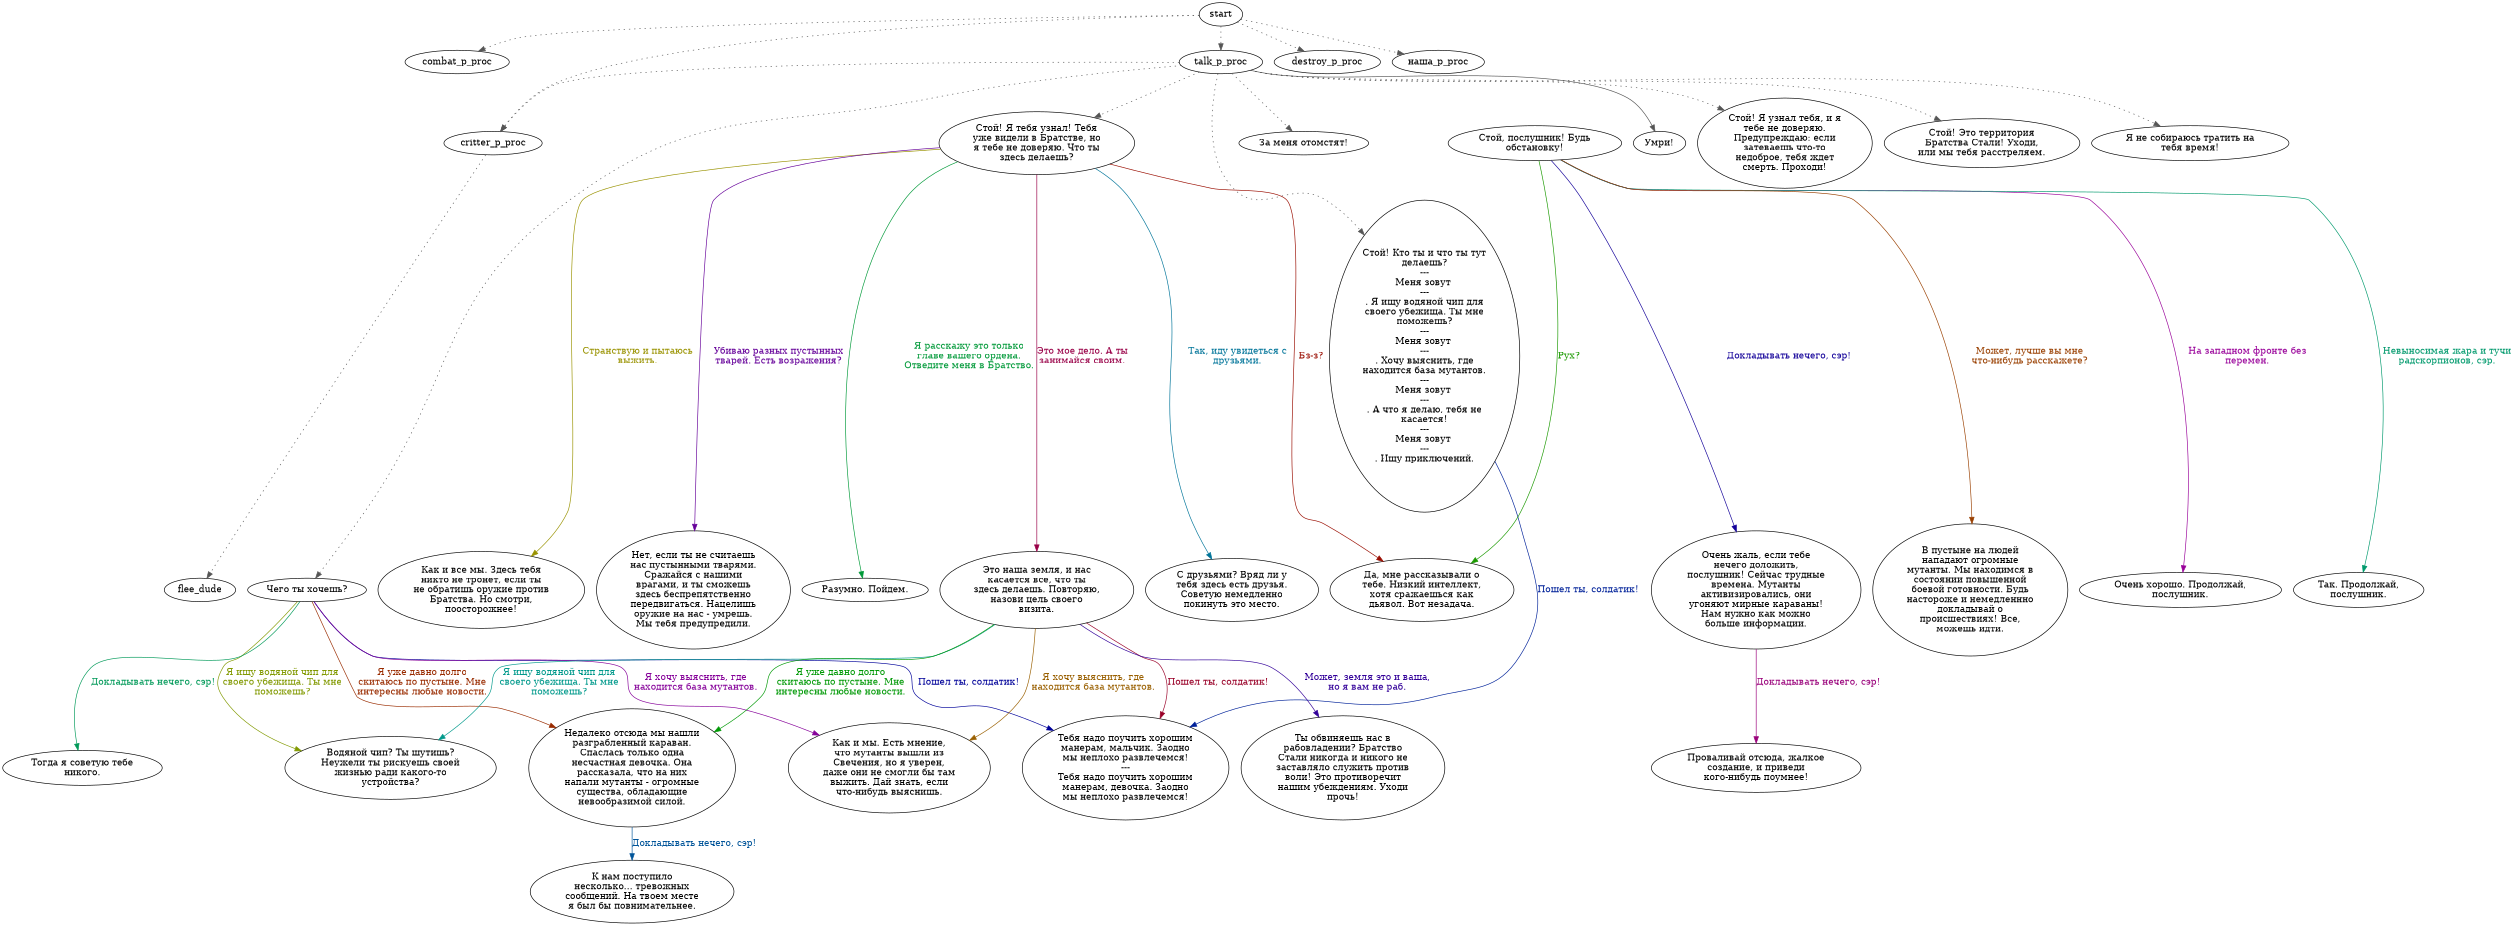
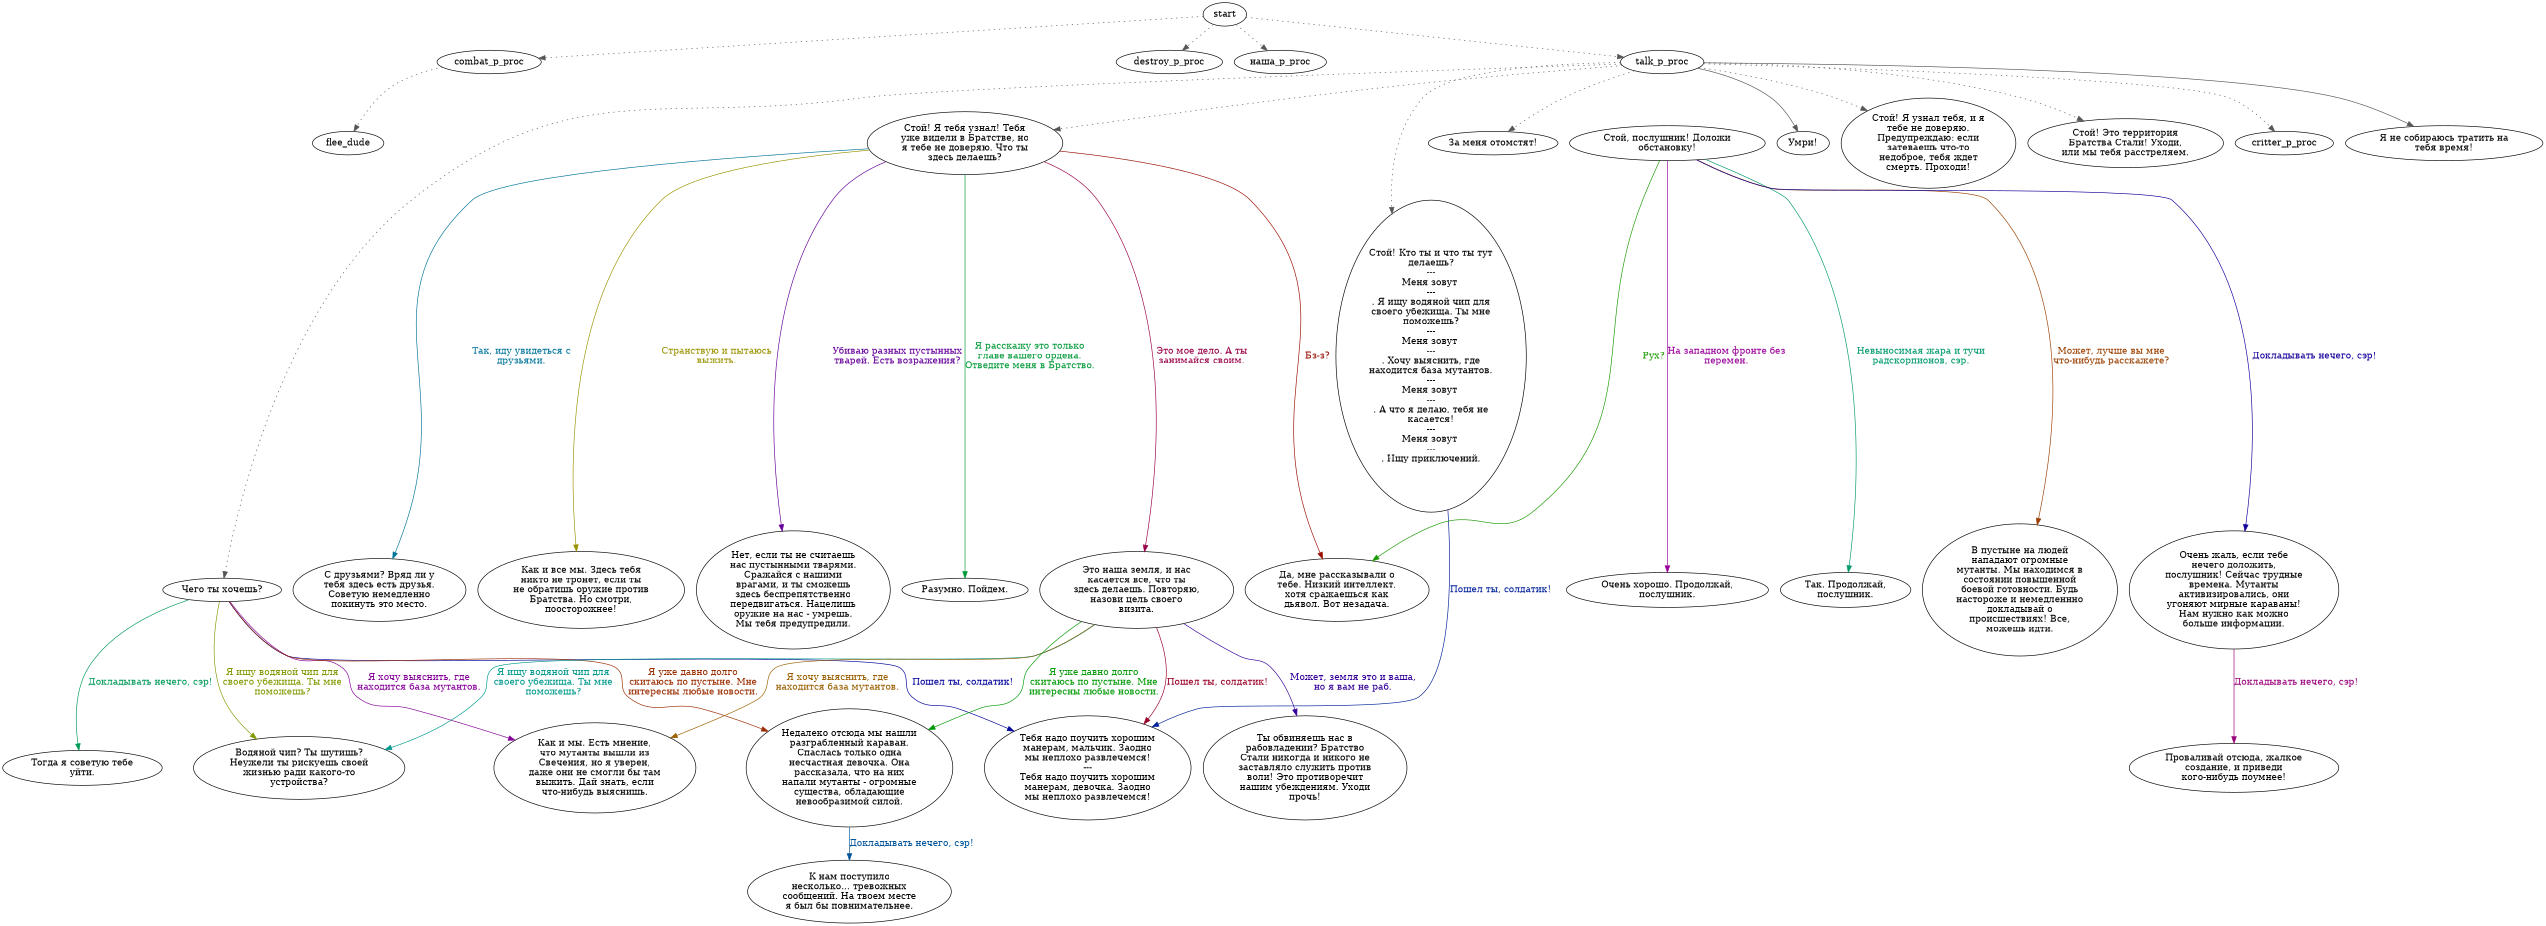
(841, 34) -> none
(1728, 79) -> (2059, 71)
(1535, 143) -> (1667, 143)
(347, 363) -> (393, 86)
(82, 768) -> (82, 768)
